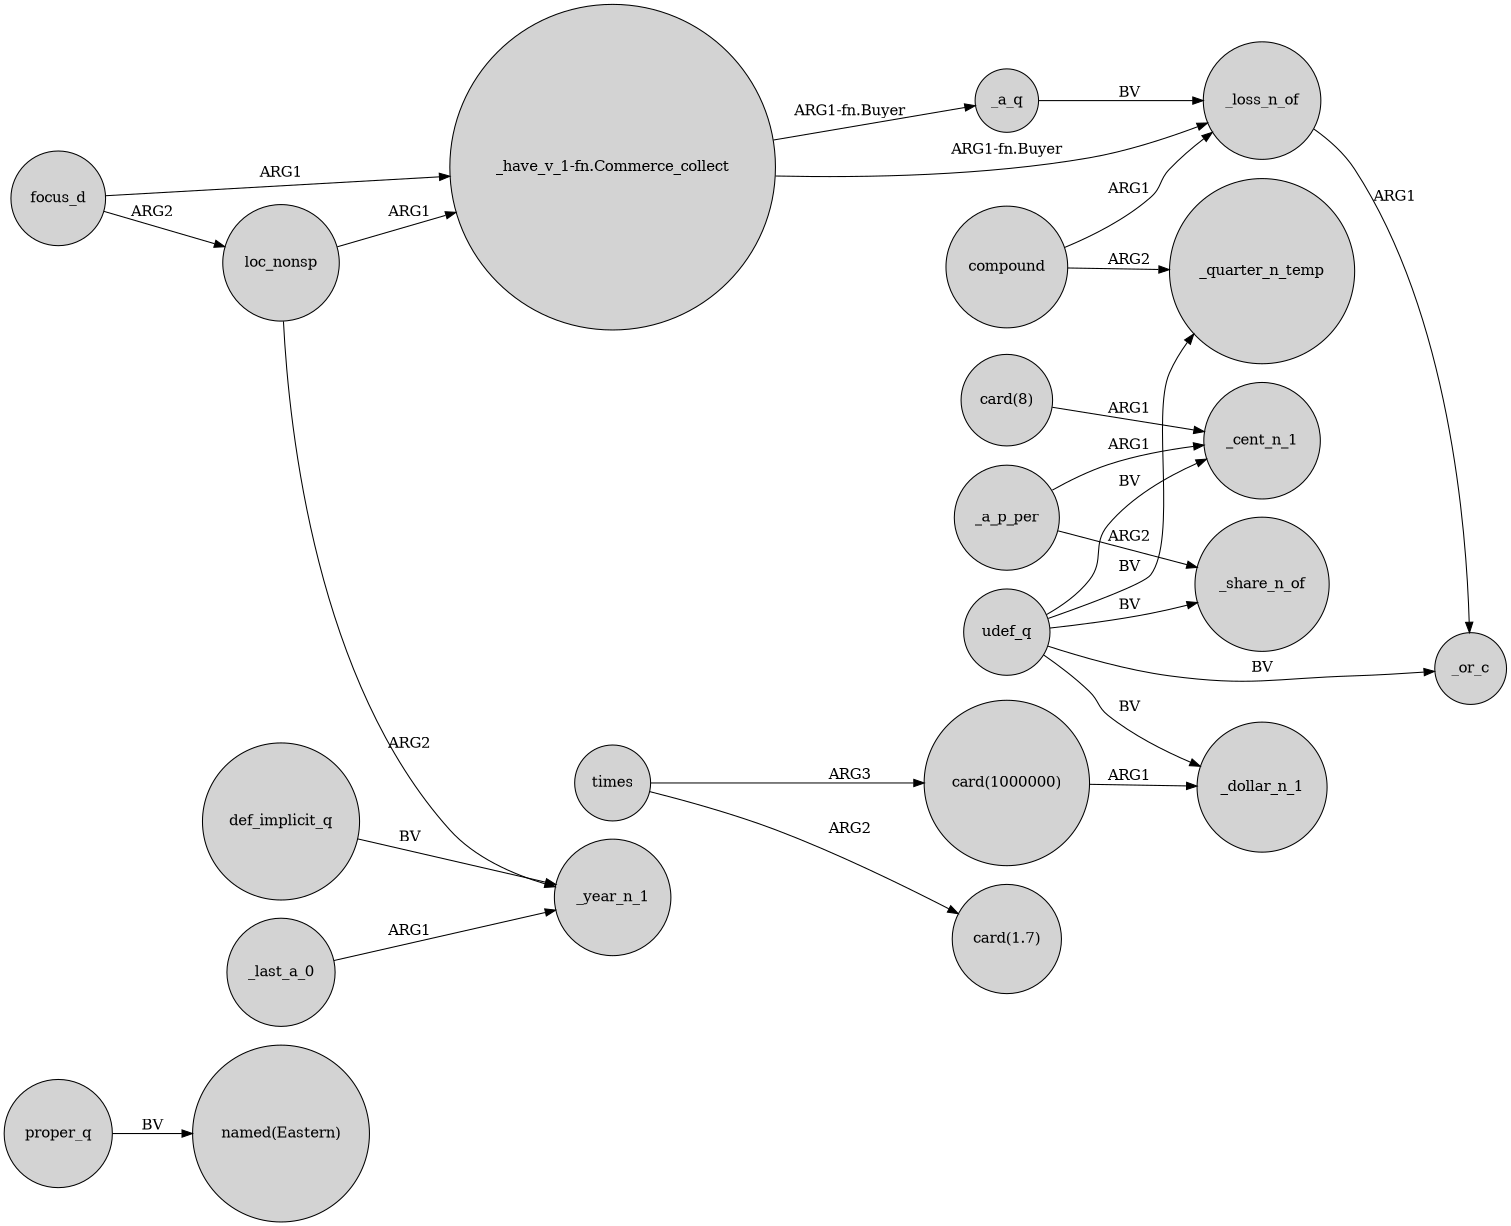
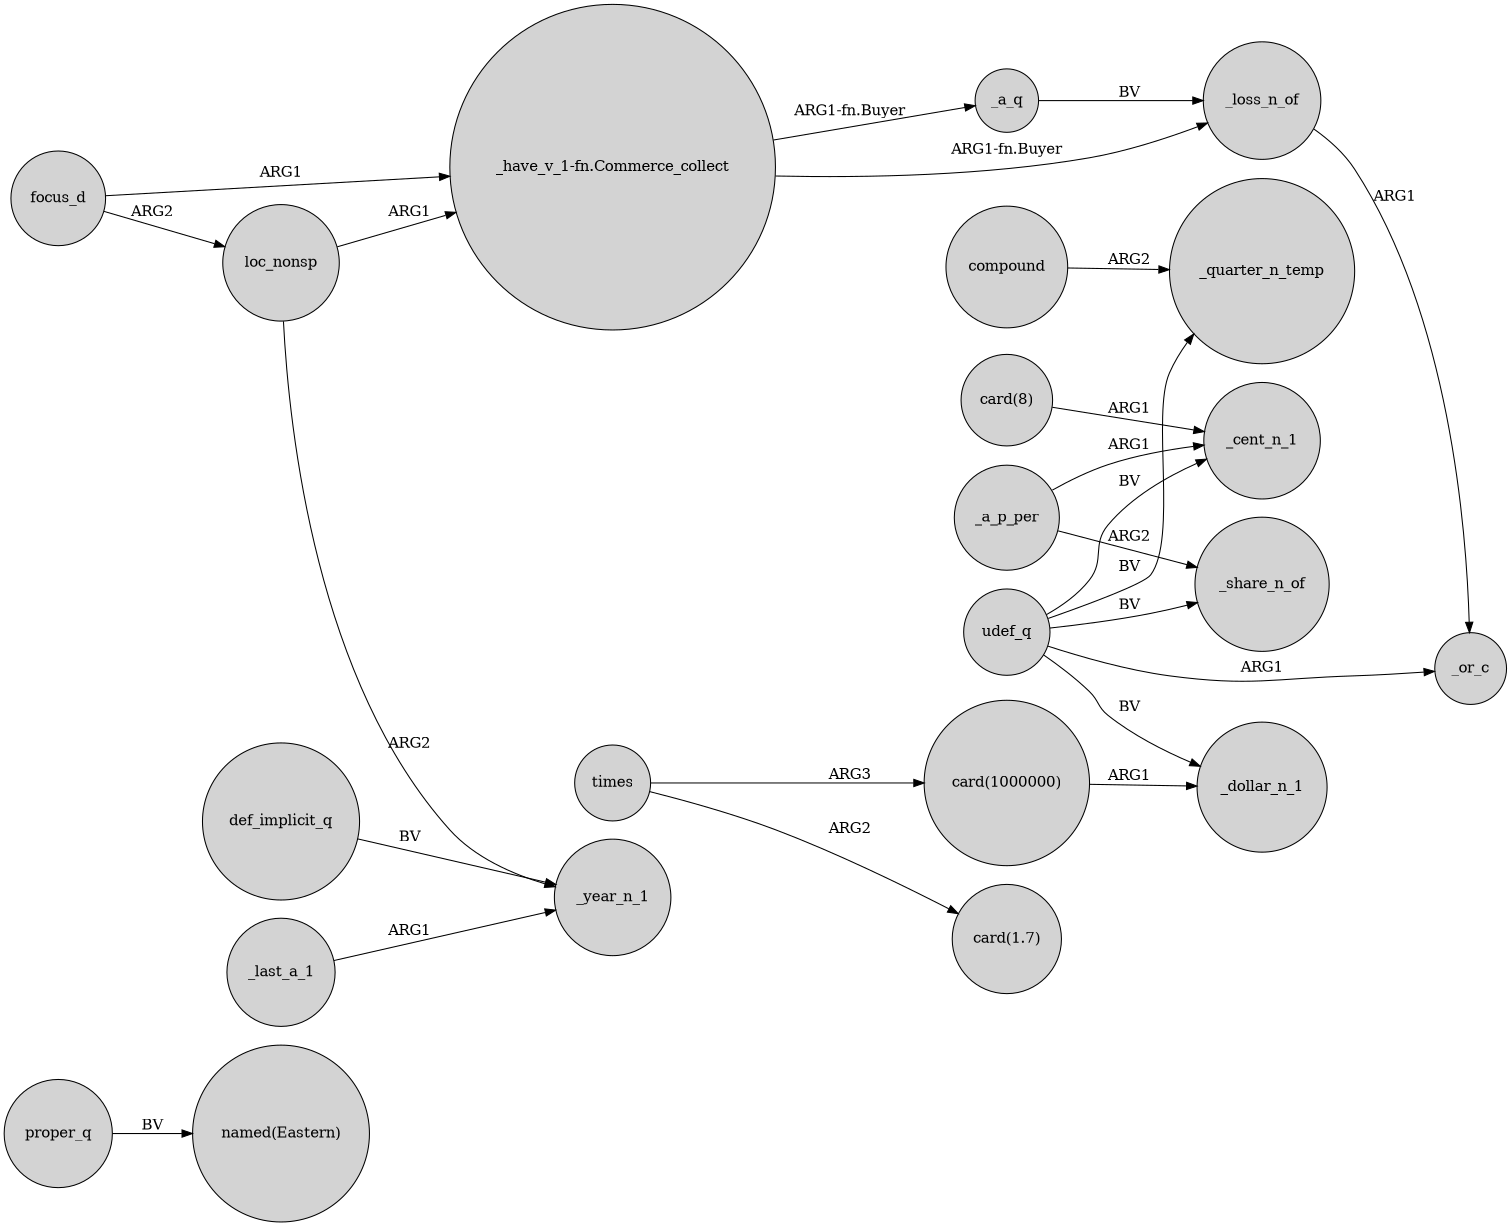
(1143, 204) -> none
(1262, 668) -> (1262, 668)
(281, 972) -> (281, 972)
